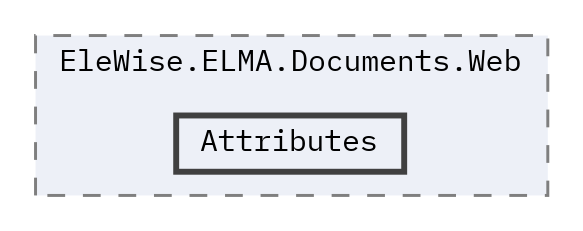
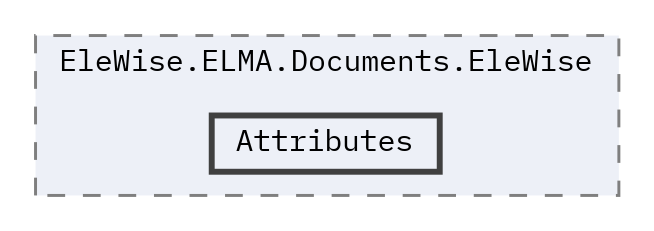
(292, 64) -> (327, 64)
